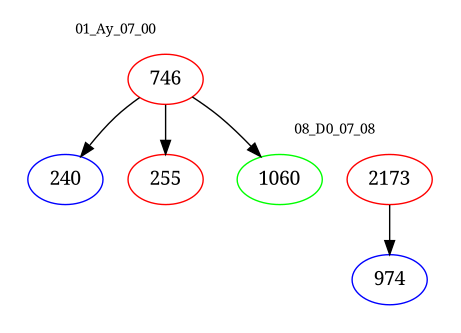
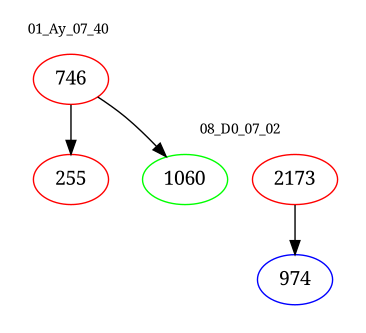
(116, 30) -> (68, 30)
(335, 130) -> (240, 130)
(65, 180) -> none
